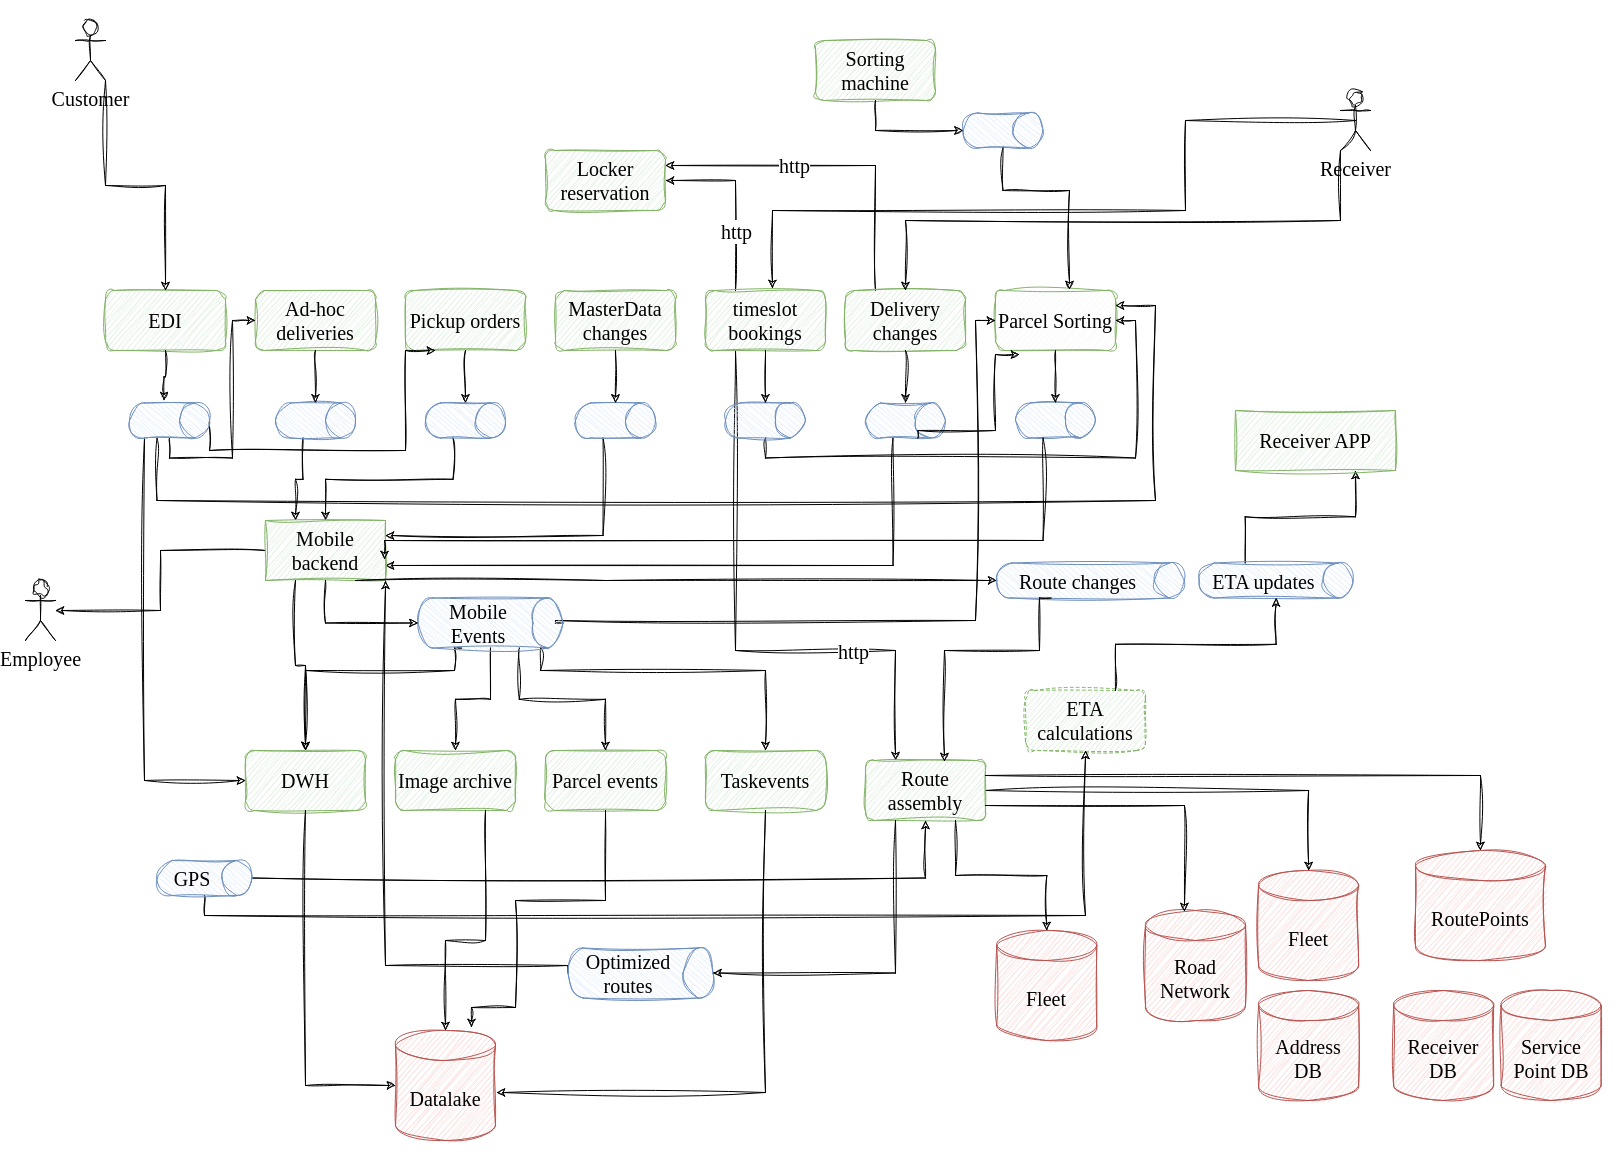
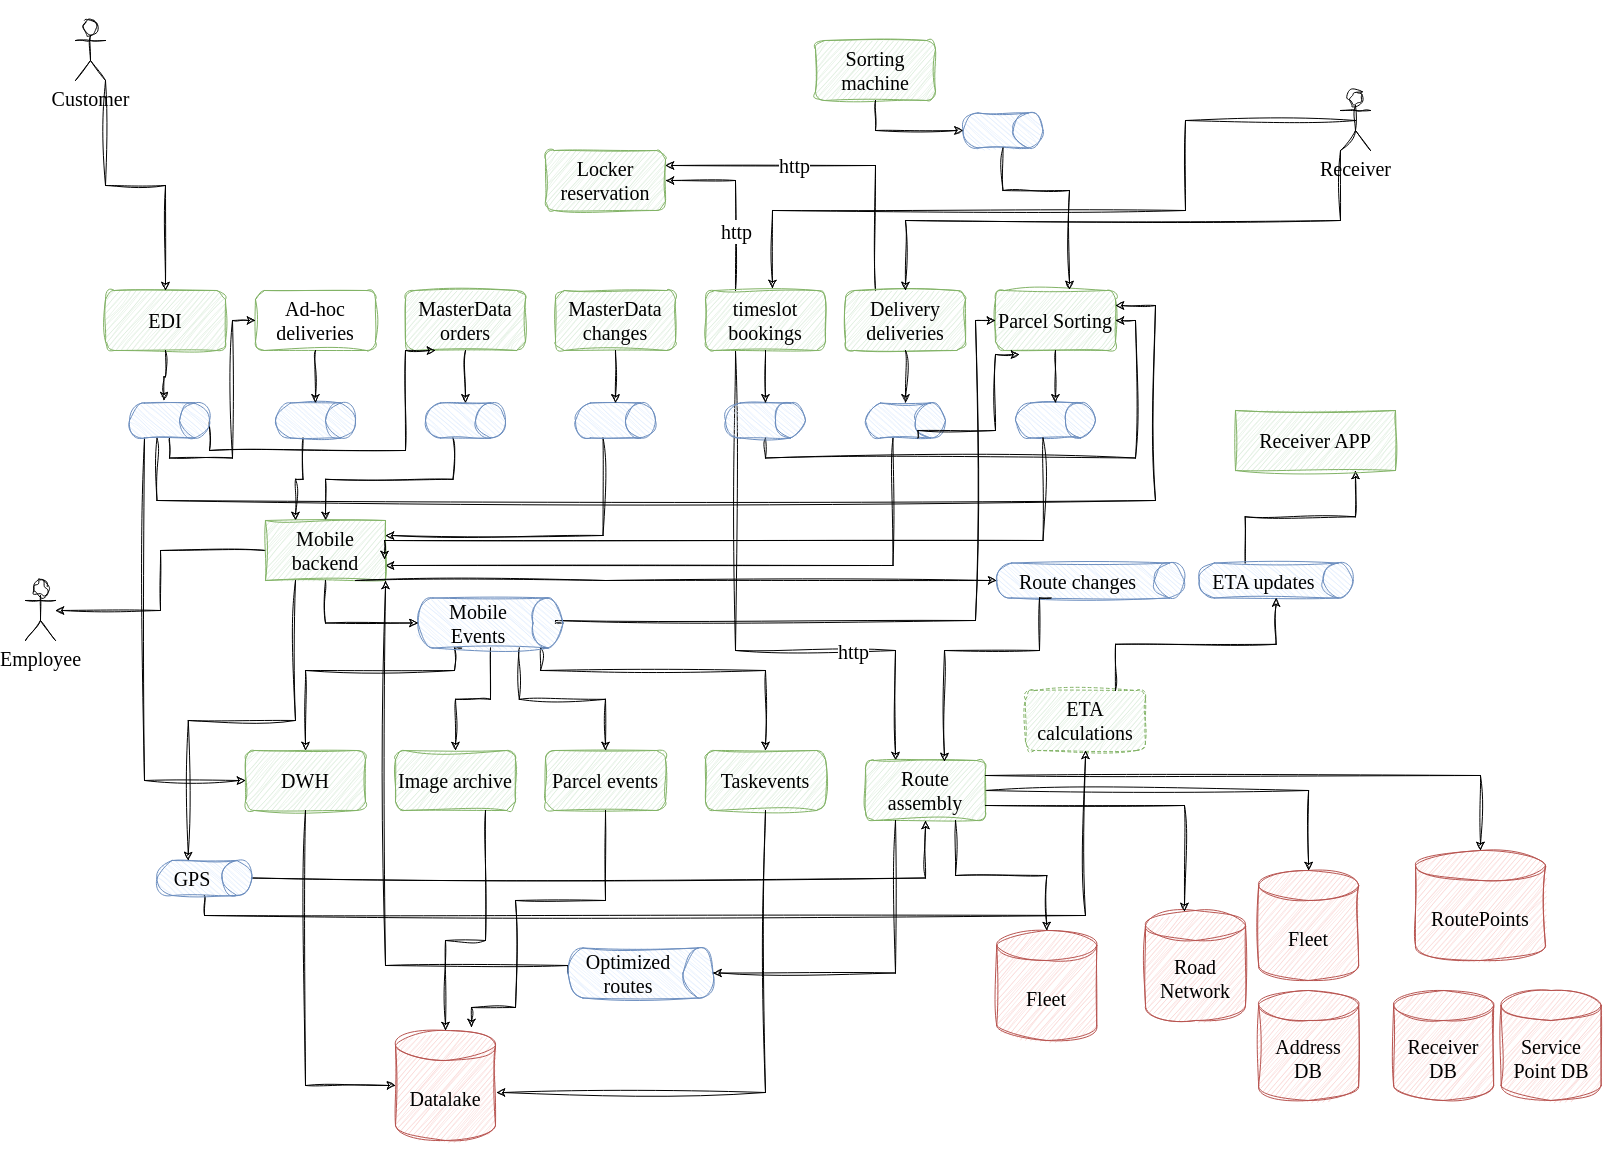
(316, 321) -> (316, 321)
(466, 321) -> (466, 321)
(906, 321) -> (906, 321)
(1056, 321) -> (1056, 321)
(296, 665) -> (219, 721)
